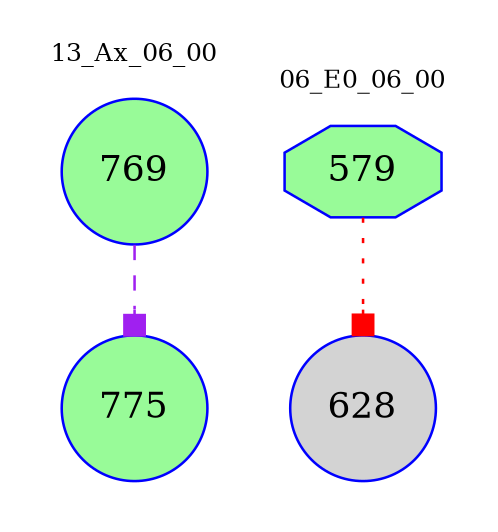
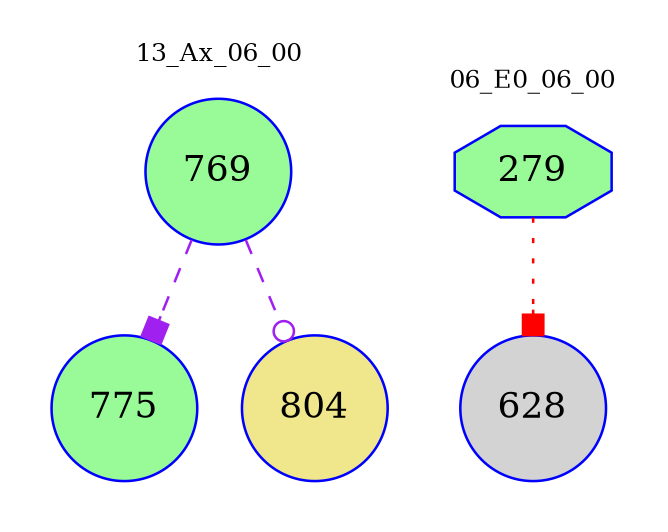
(363, 172) -> (533, 172)
none -> (315, 408)
